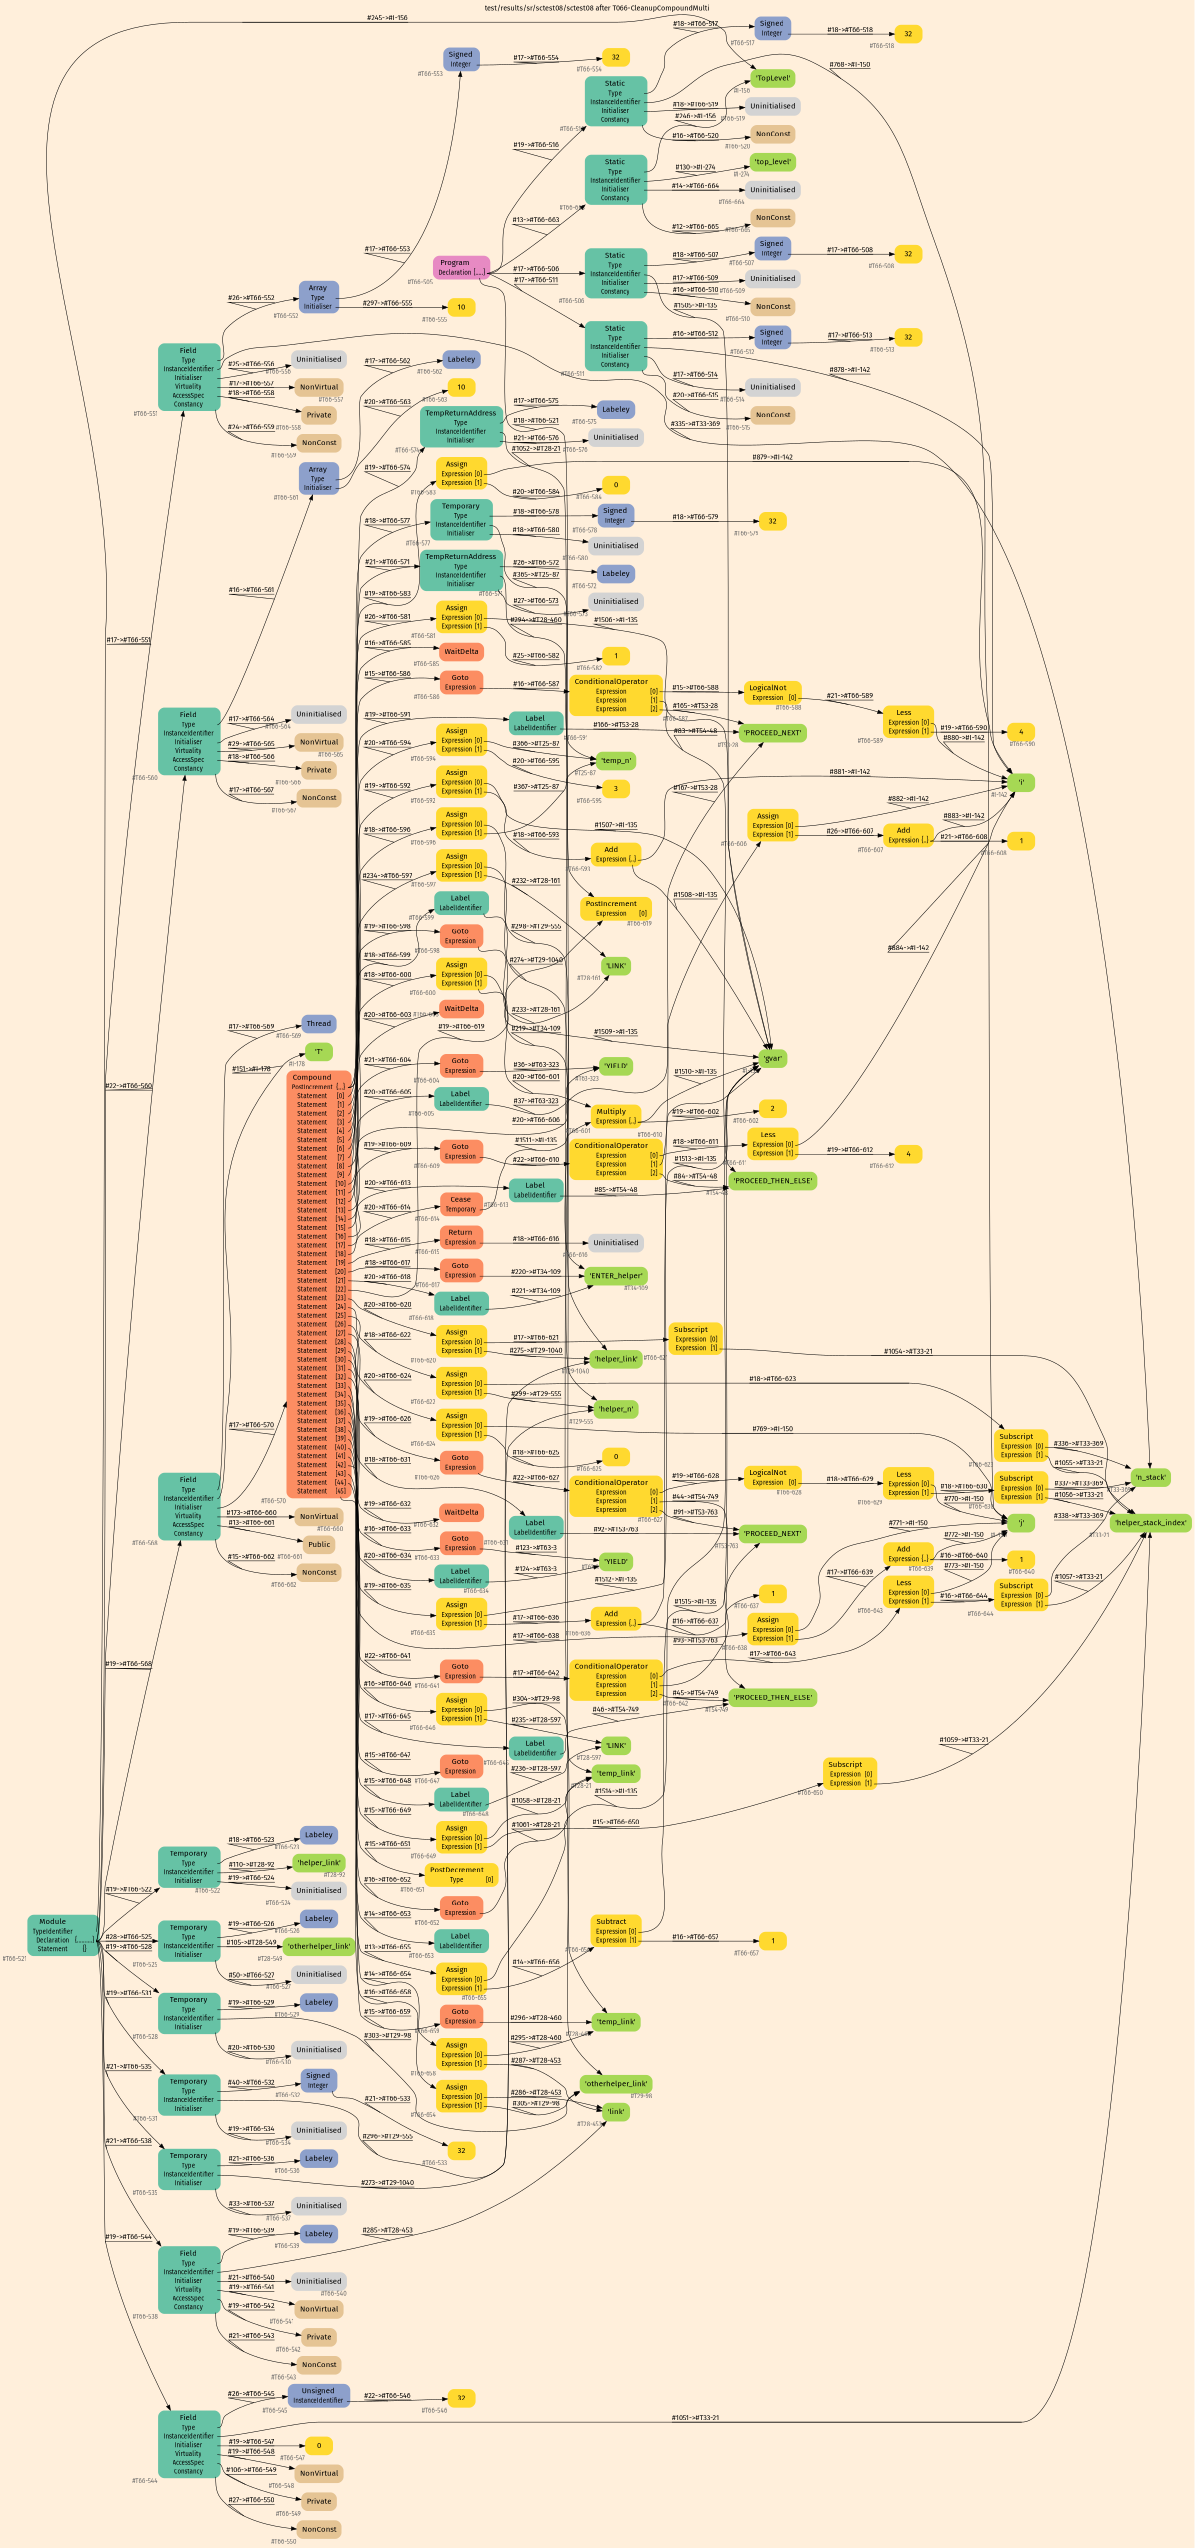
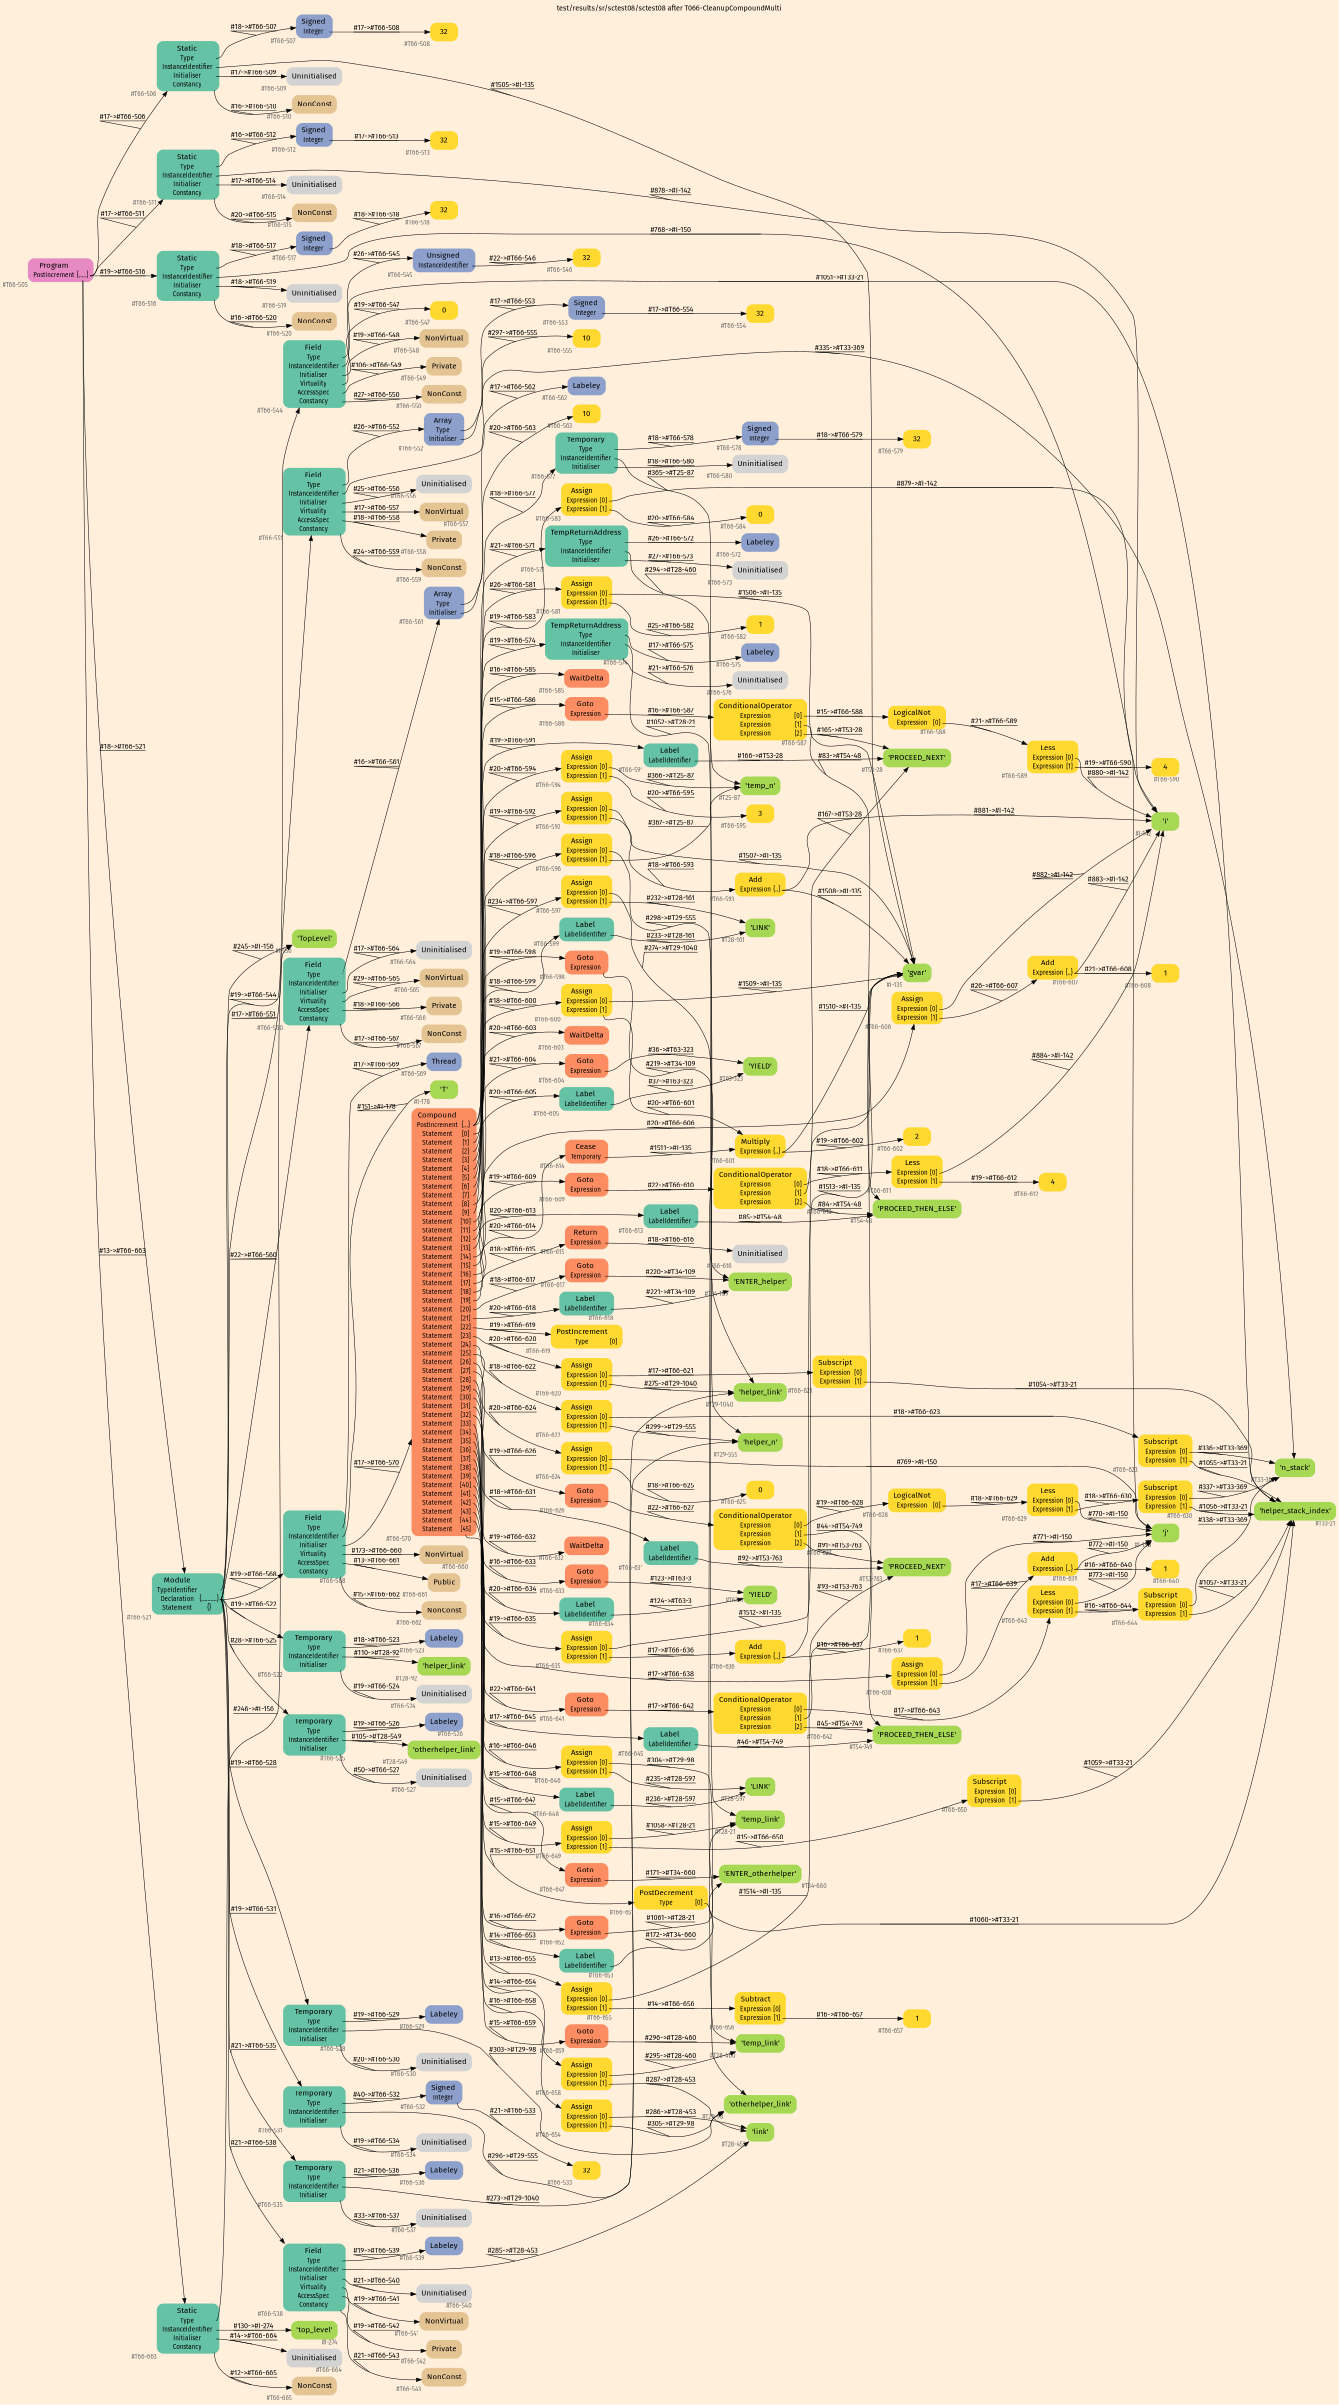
(455, 273) -> (54, 275)
(566, 471) -> (114, 926)
(611, 914) -> (582, 1342)
(710, 1613) -> none
none -> (760, 1874)
none -> (1146, 1924)
